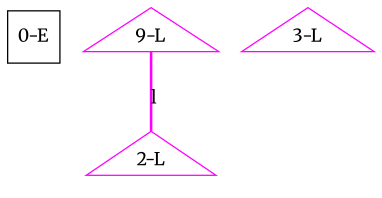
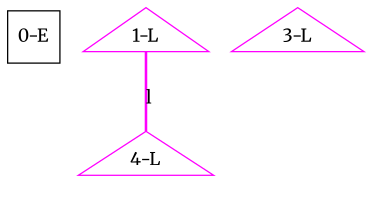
(151, 37) -> (146, 37)
(151, 161) -> (146, 161)
